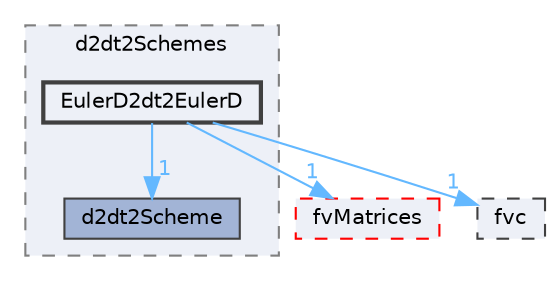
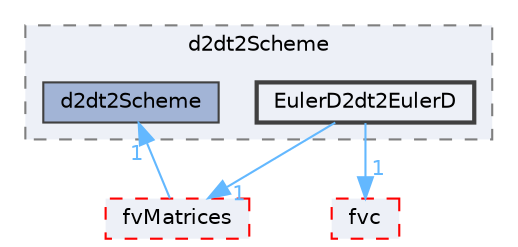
(152, 45) -> (259, 45)
(152, 150) -> (158, 171)
(511, 219) -> (365, 219)
